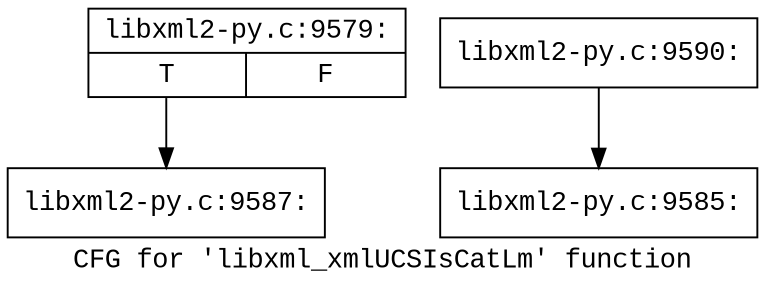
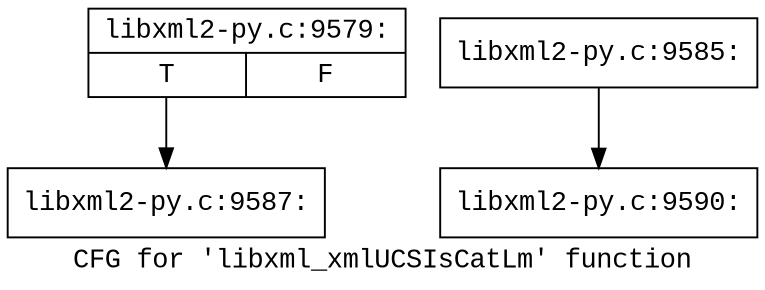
(599, 118) -> (599, 118)
